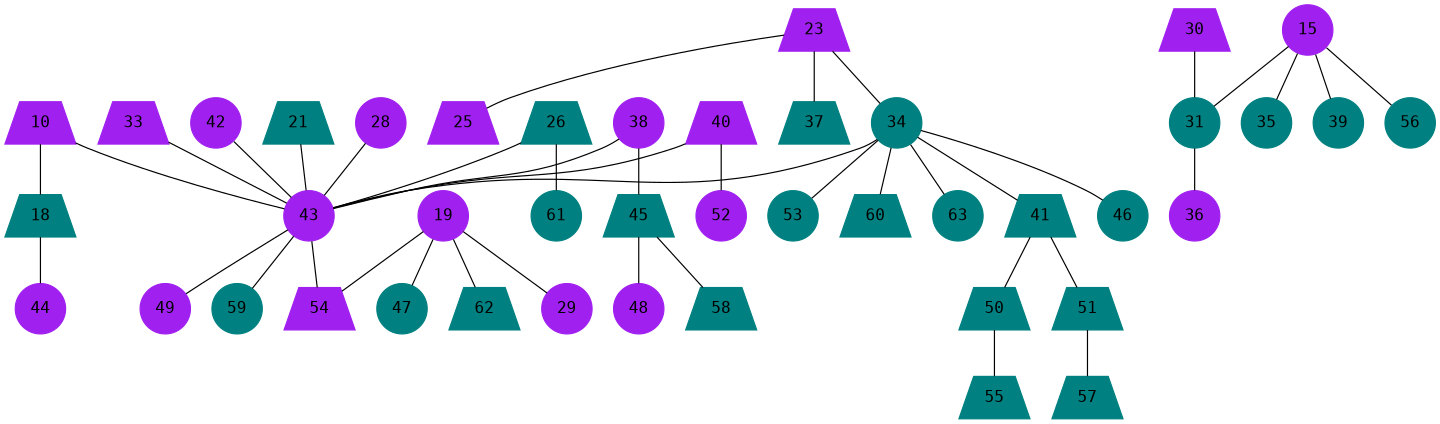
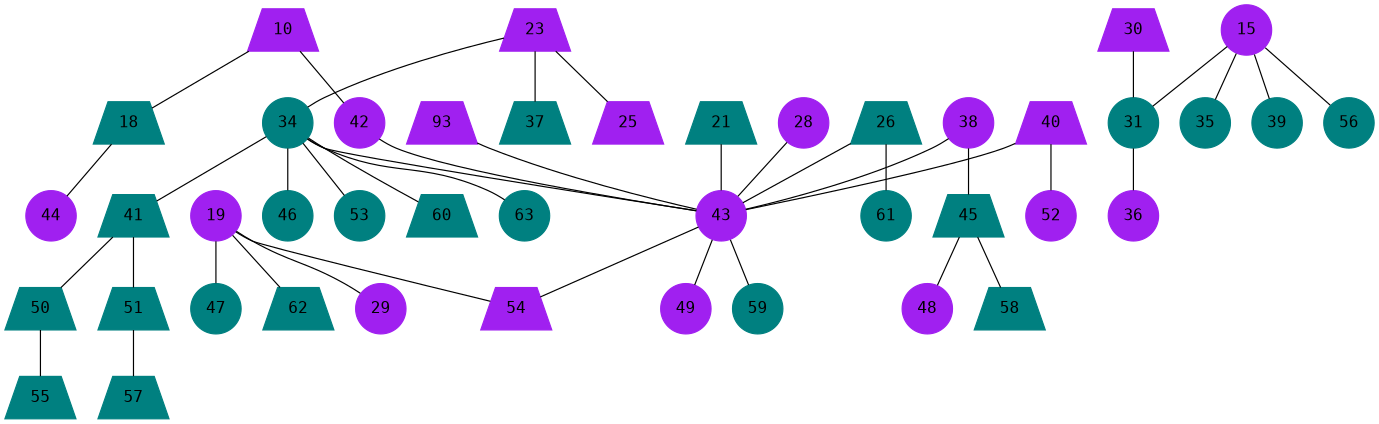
(133, 123) -> (442, 123)
(179, 180) -> (322, 77)
